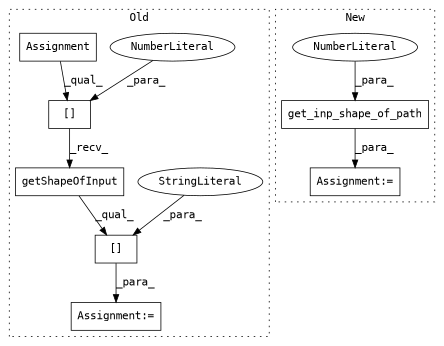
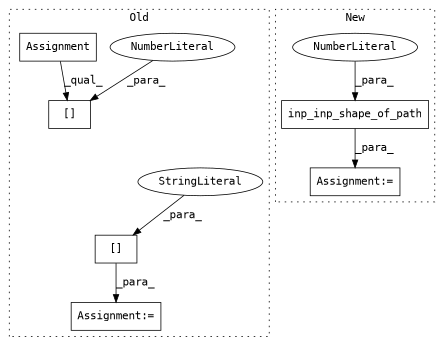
(355, 114) -> (355, 114)
(70, 182) -> none
